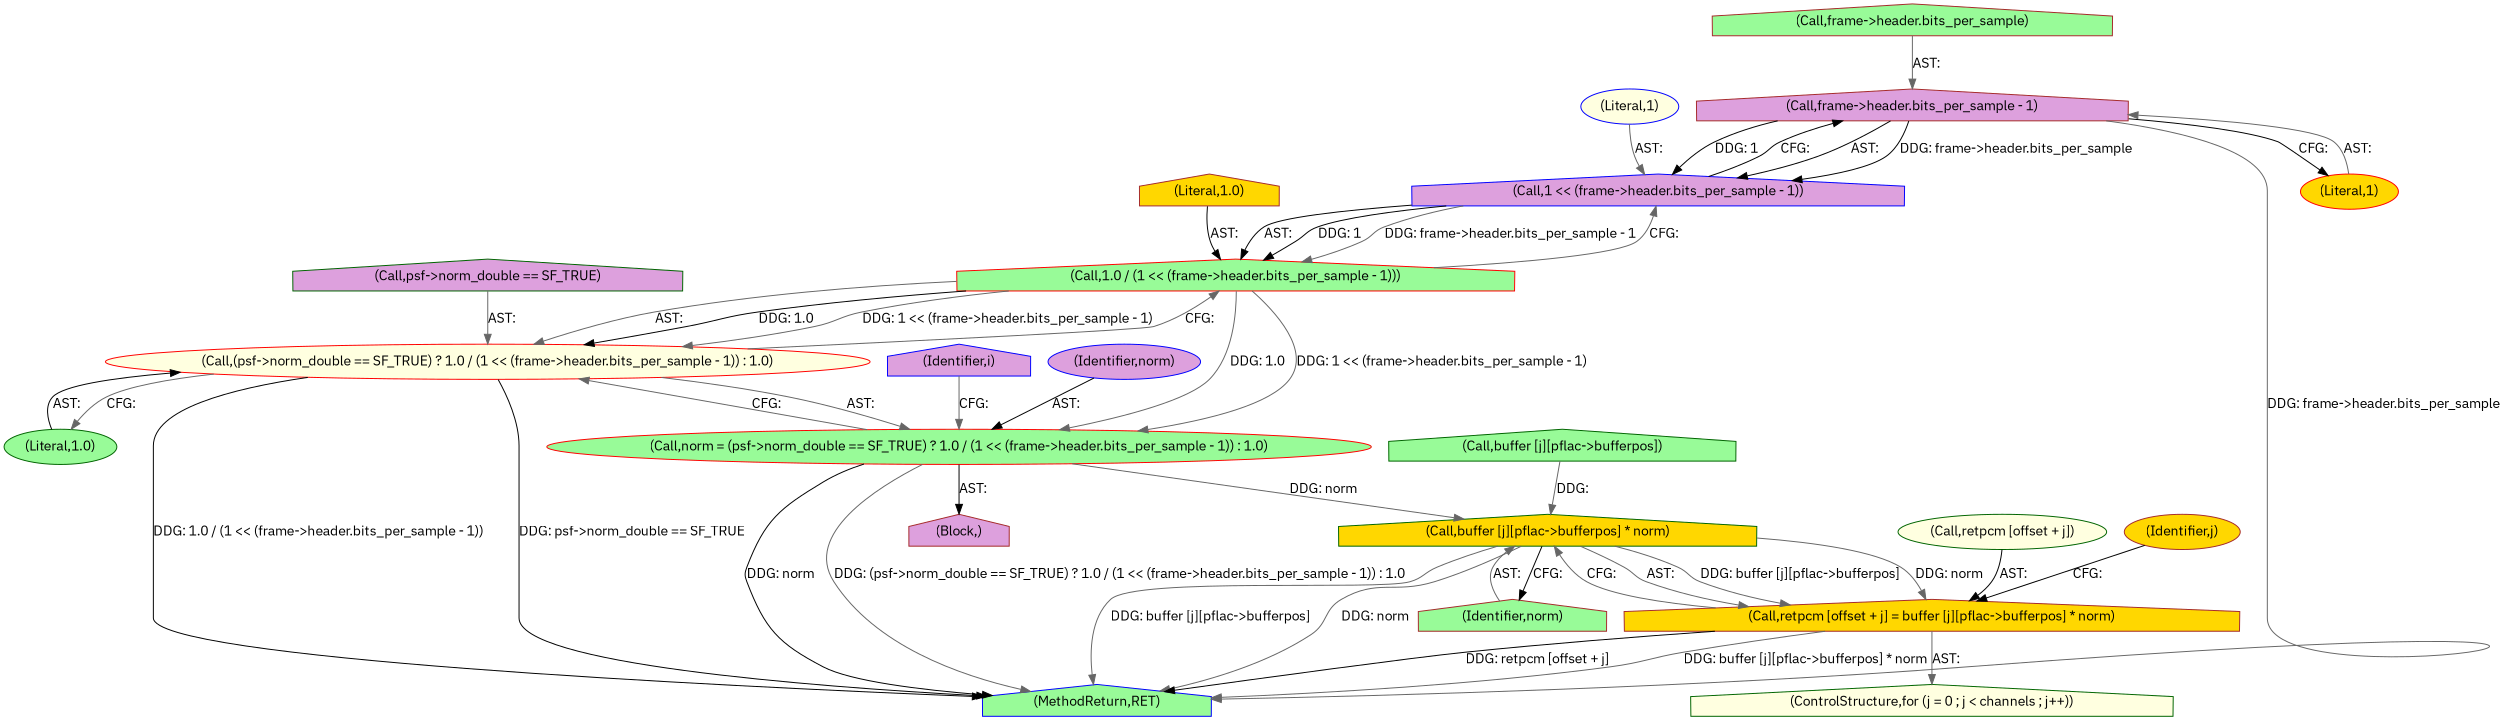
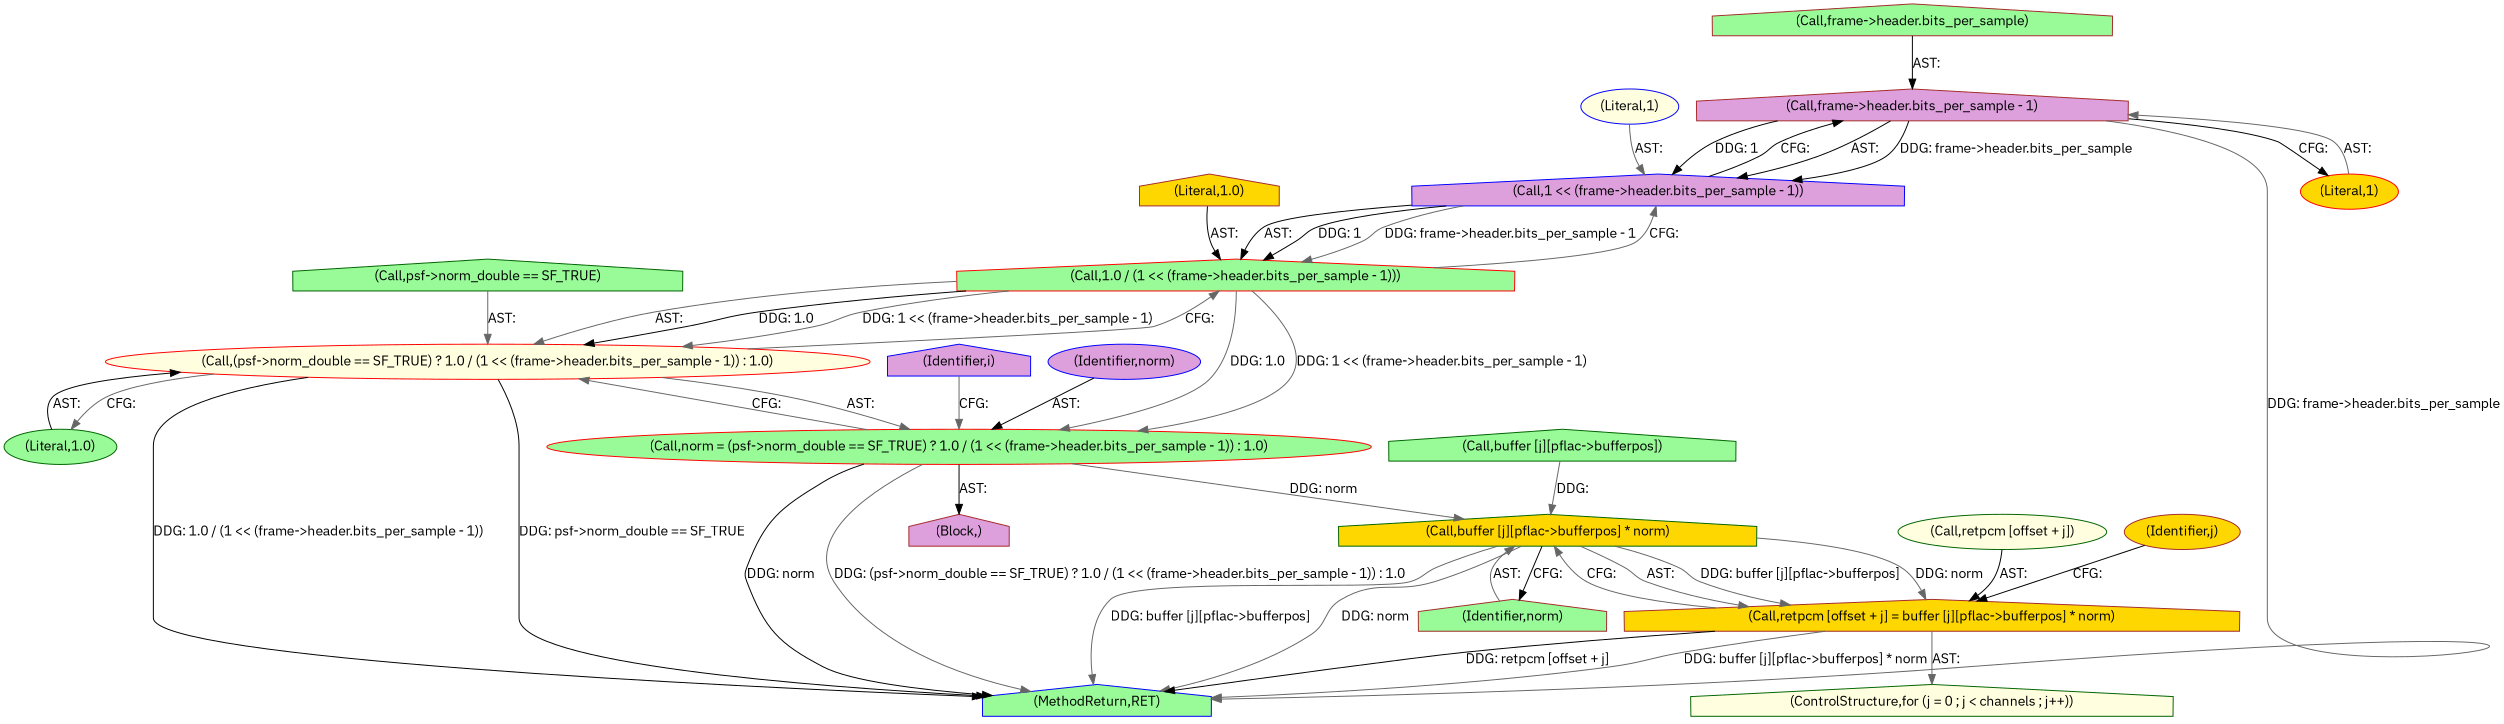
(1912, 57) -> (1912, 57)
(488, 277) -> (488, 277)
